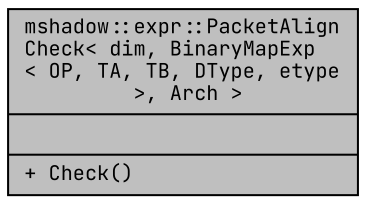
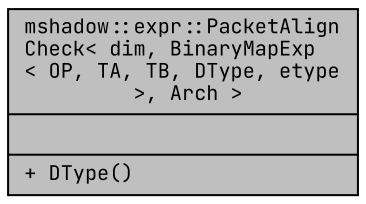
(80, 174) -> (80, 174)
